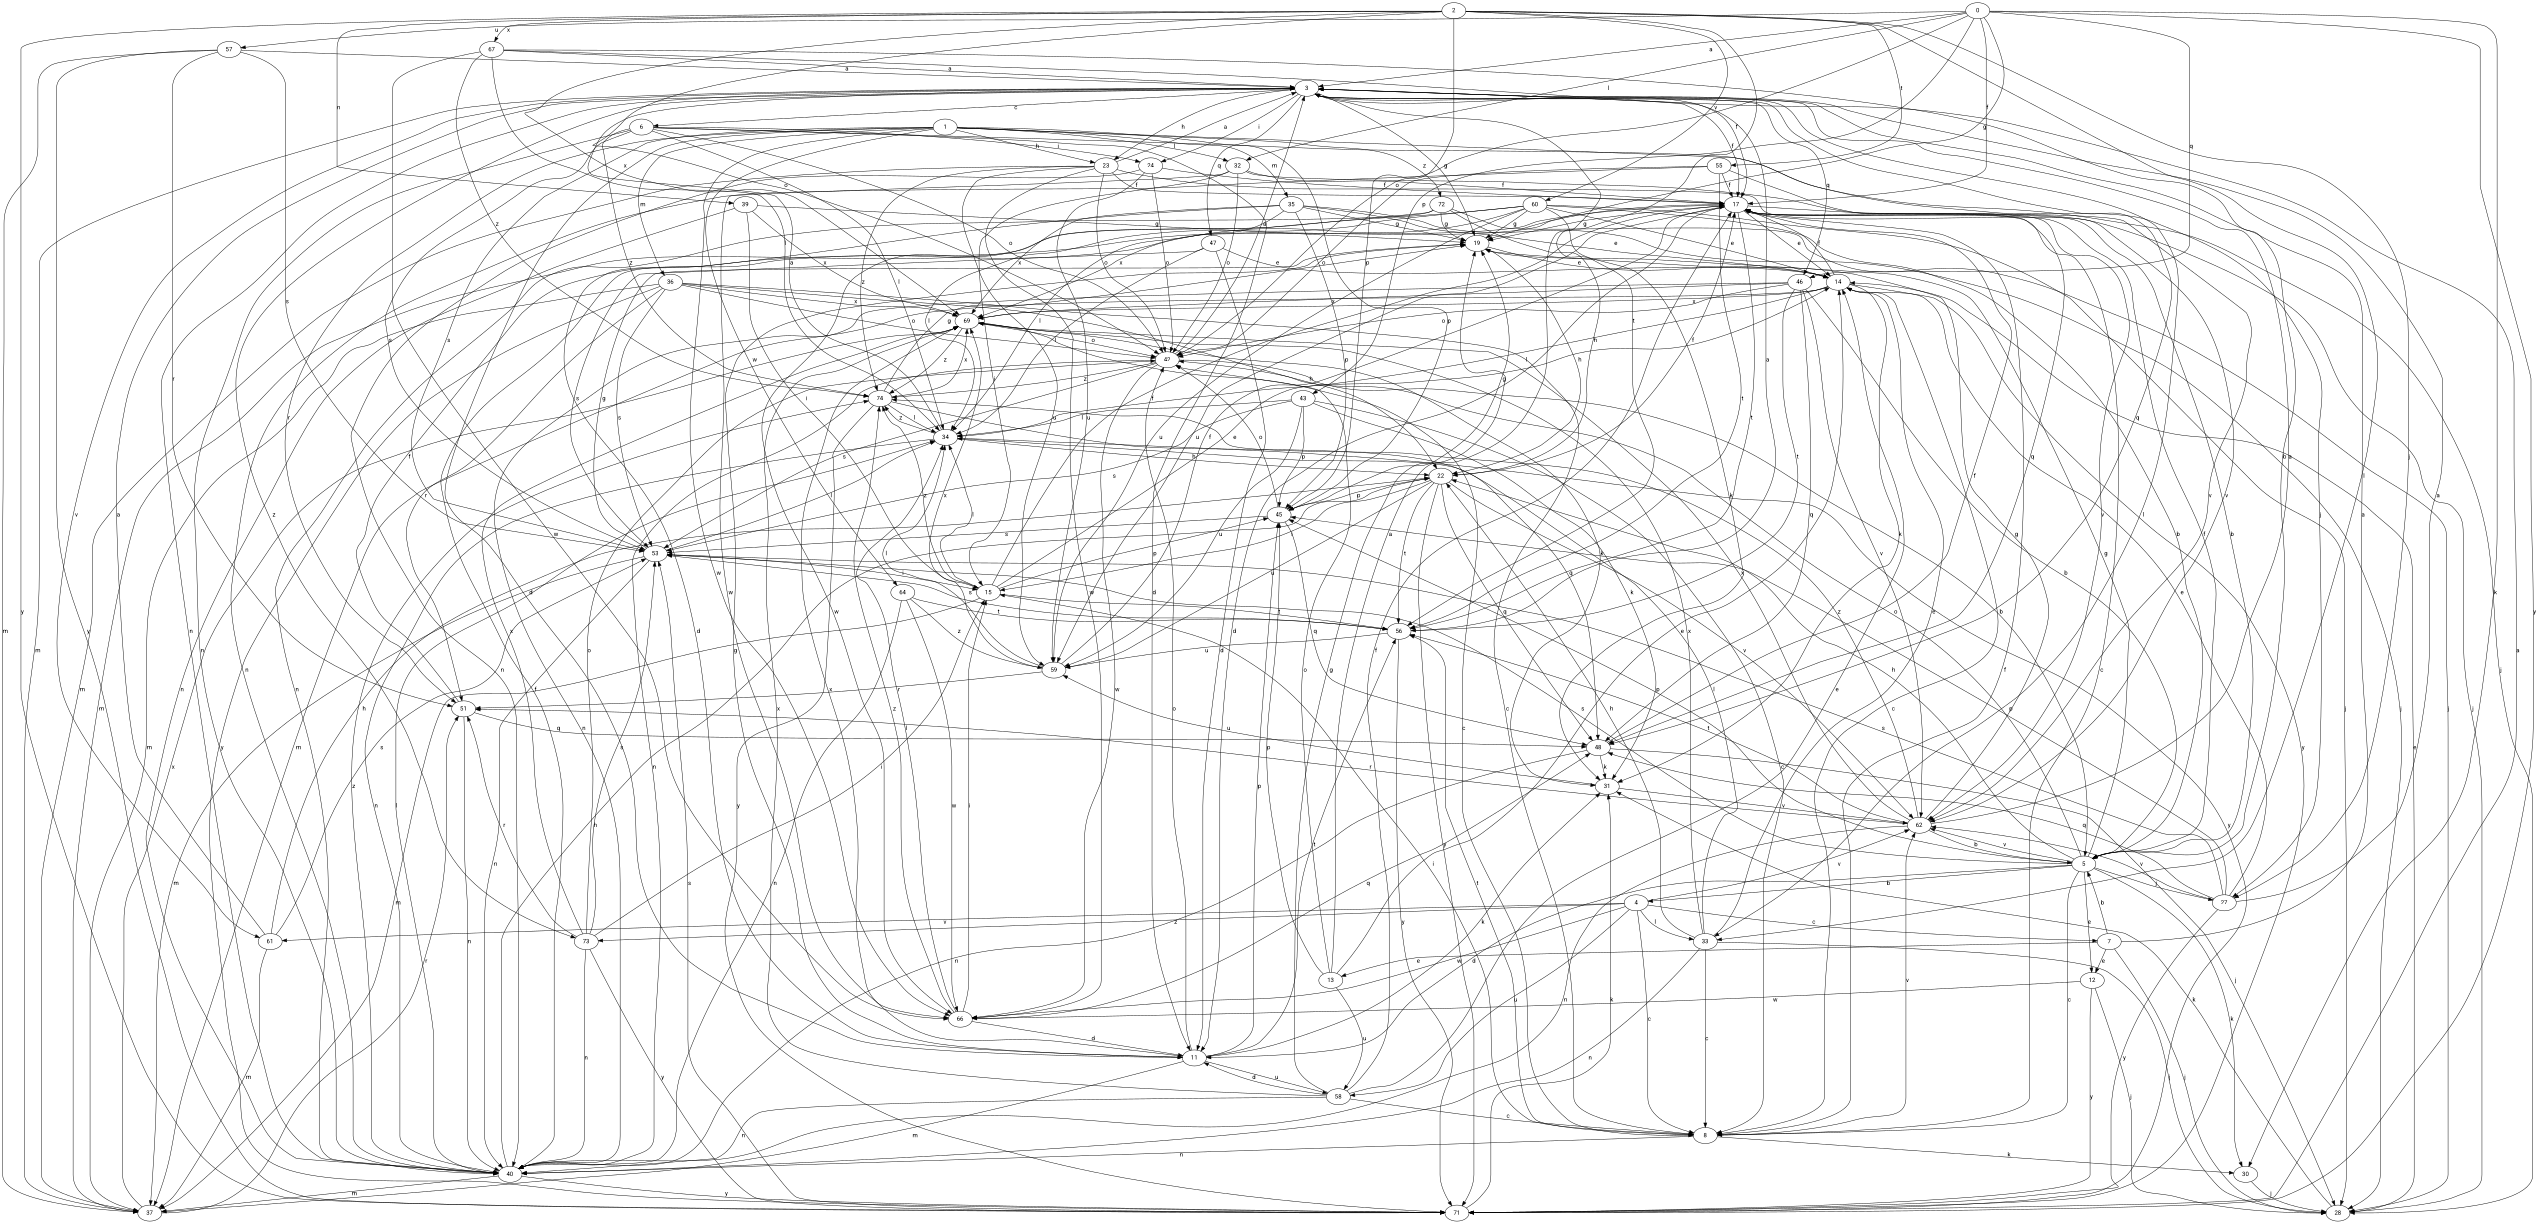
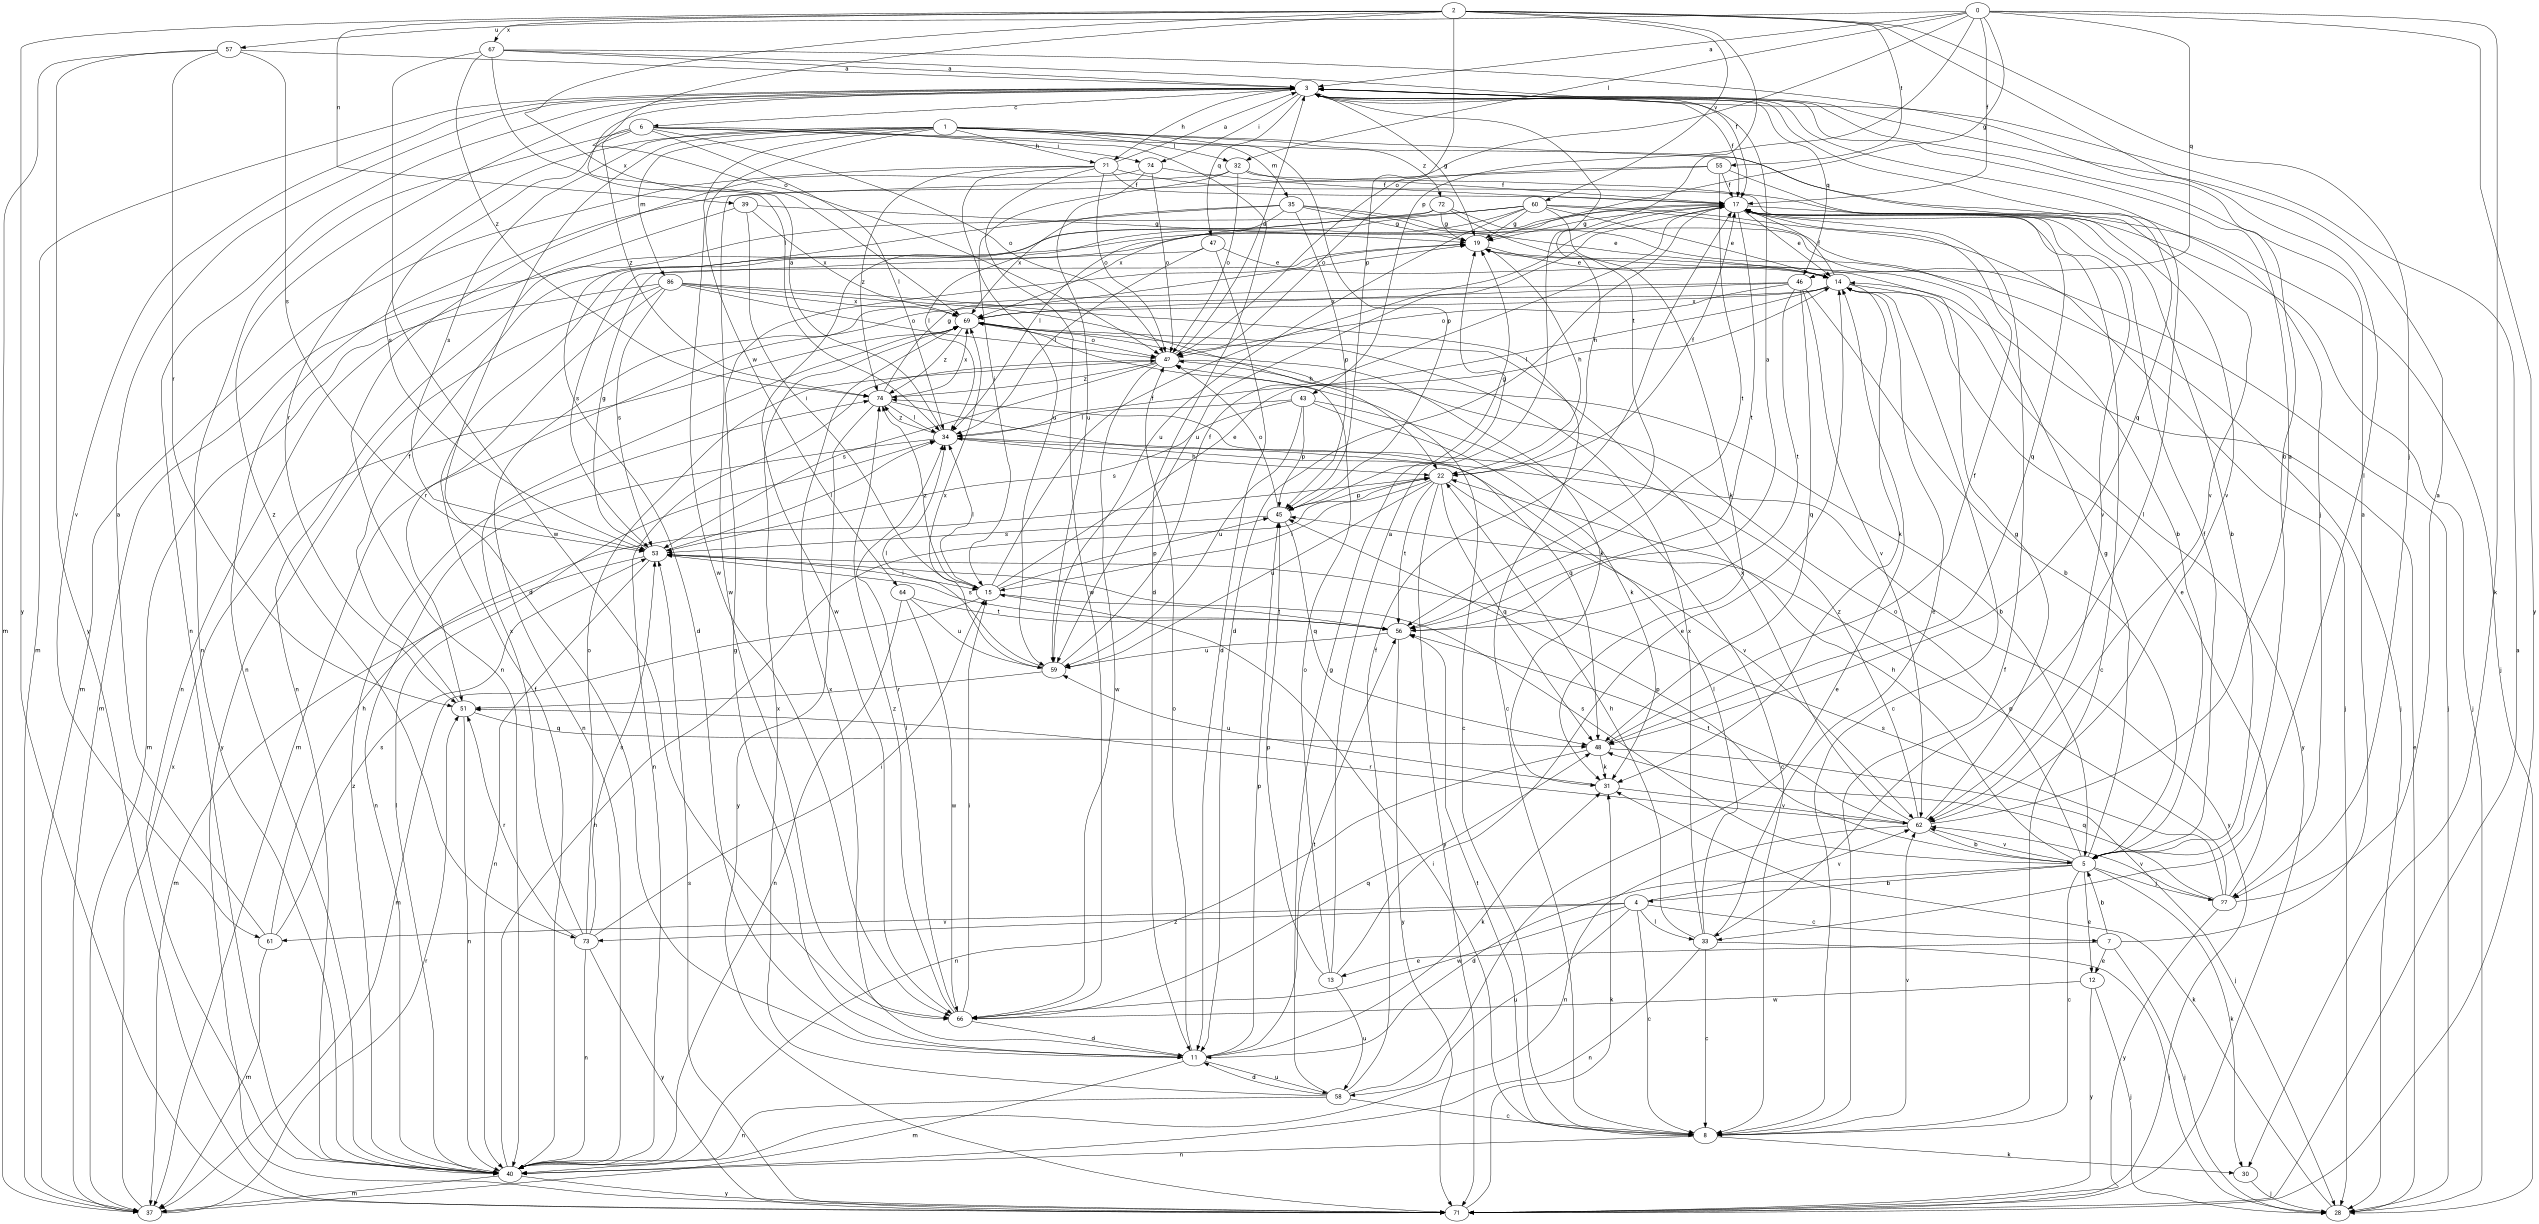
(1106, 166) -> (1106, 166)
(671, 282) -> (671, 282)
(959, 631) -> (959, 631)
